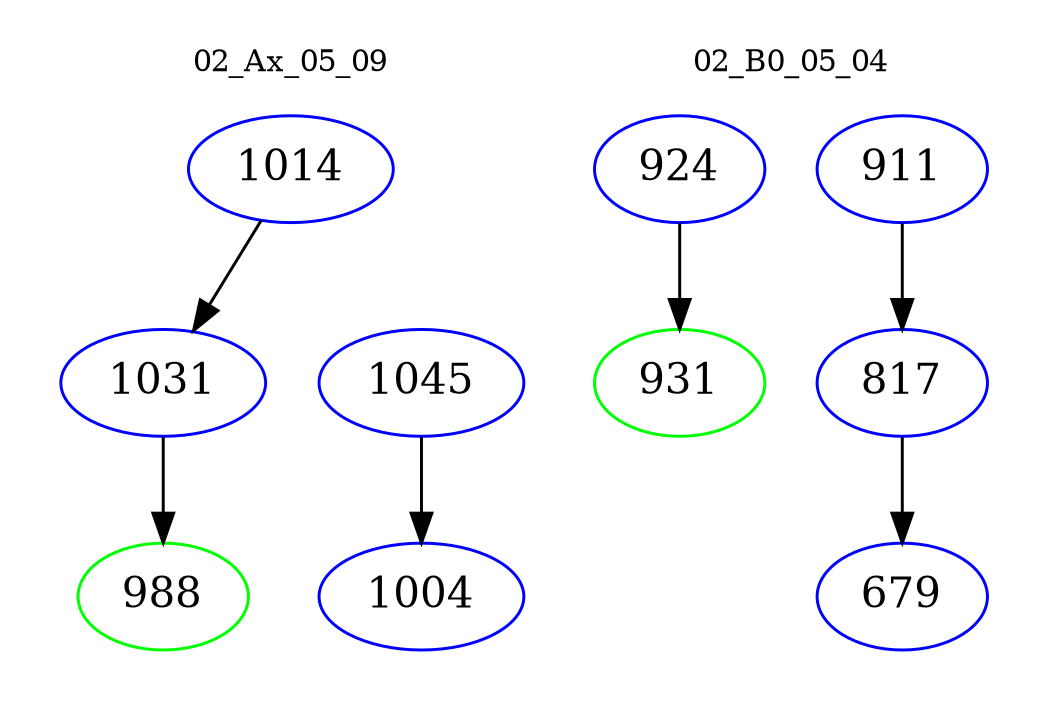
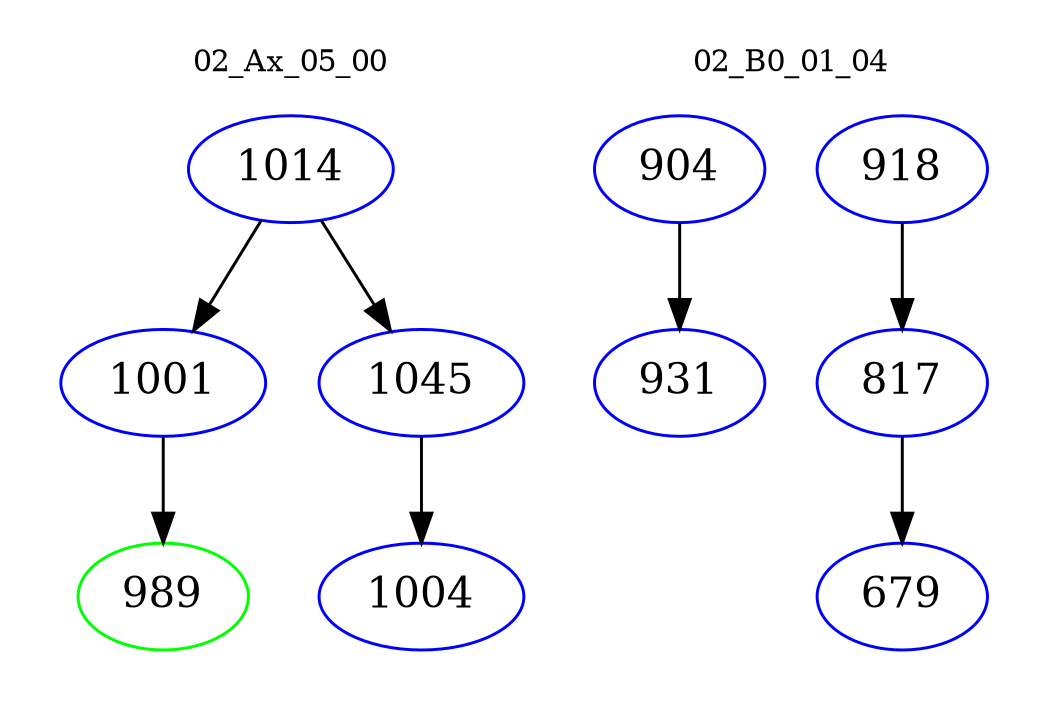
(291, 64) -> (291, 64)
(791, 64) -> (791, 64)
(680, 169) -> (680, 169)
(902, 169) -> (902, 169)
none -> (348, 263)
(163, 383) -> (163, 383)
(680, 383) -> (680, 383)
(163, 597) -> (163, 597)
